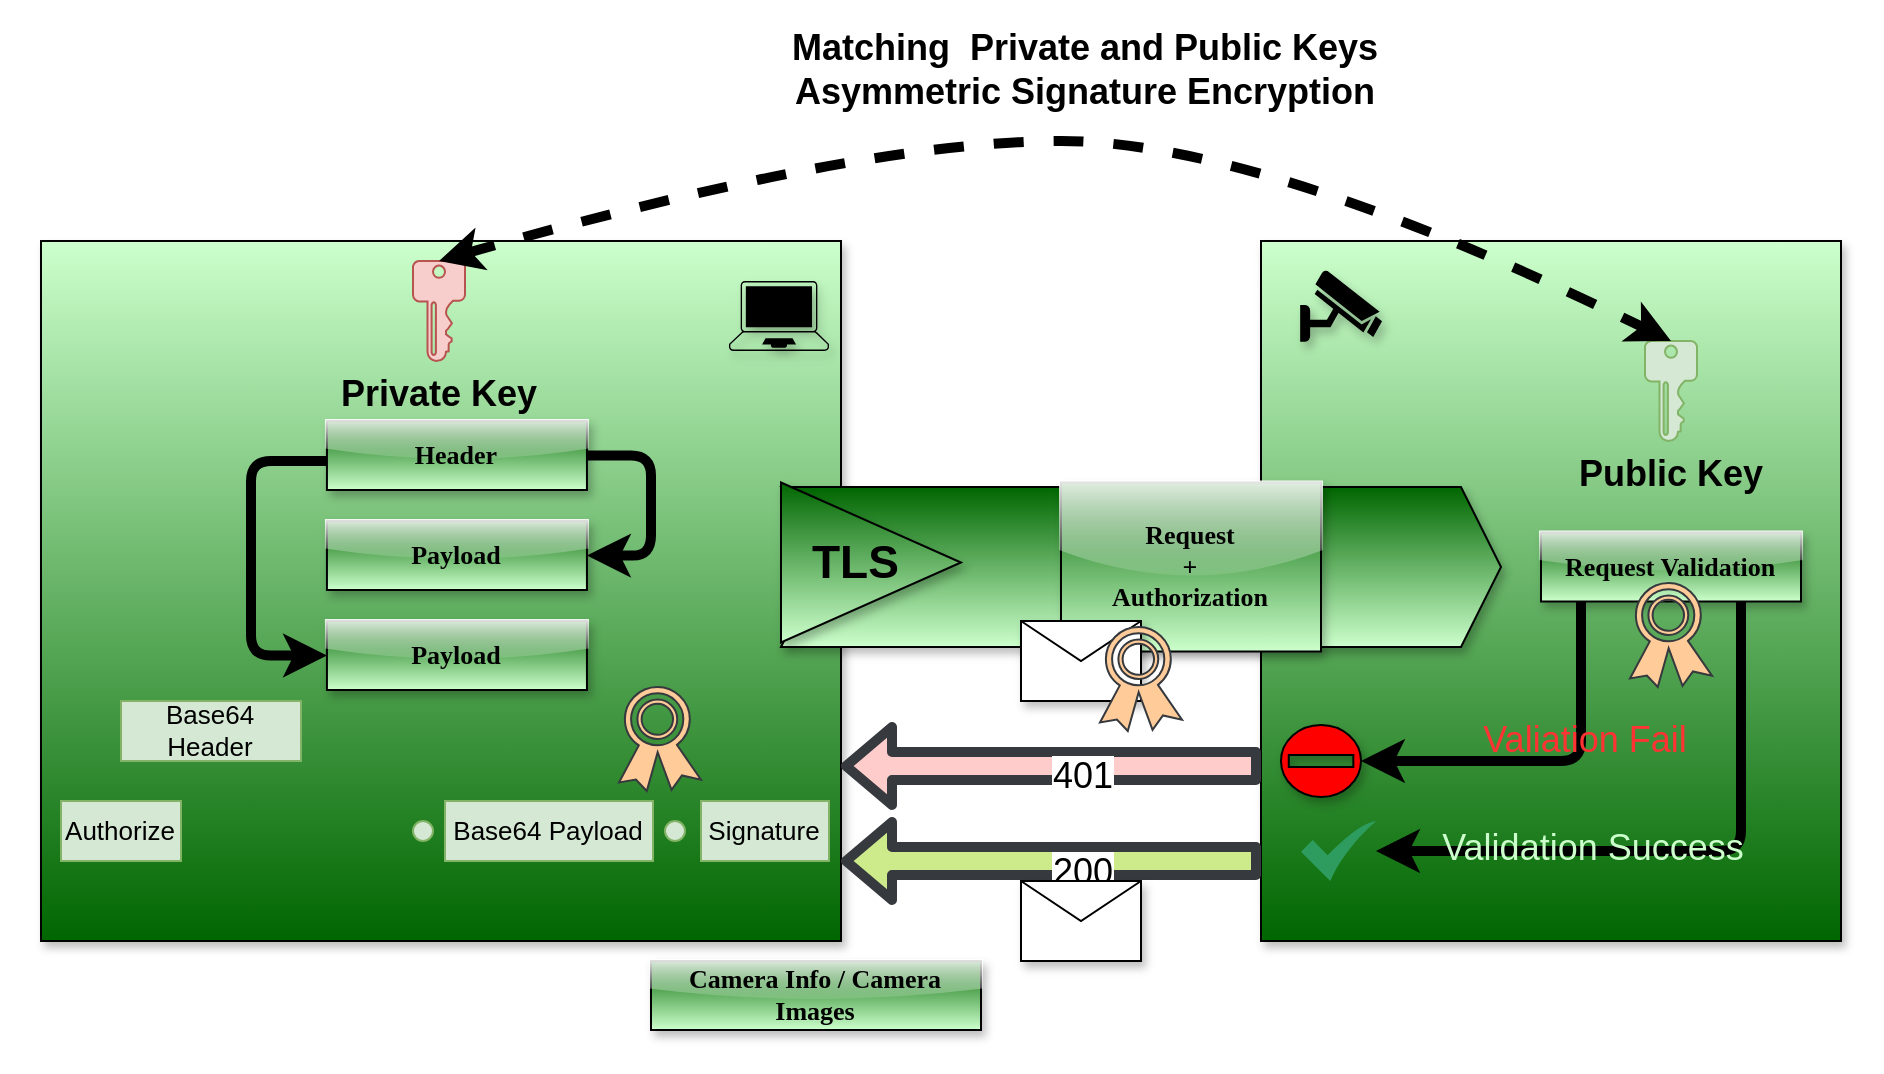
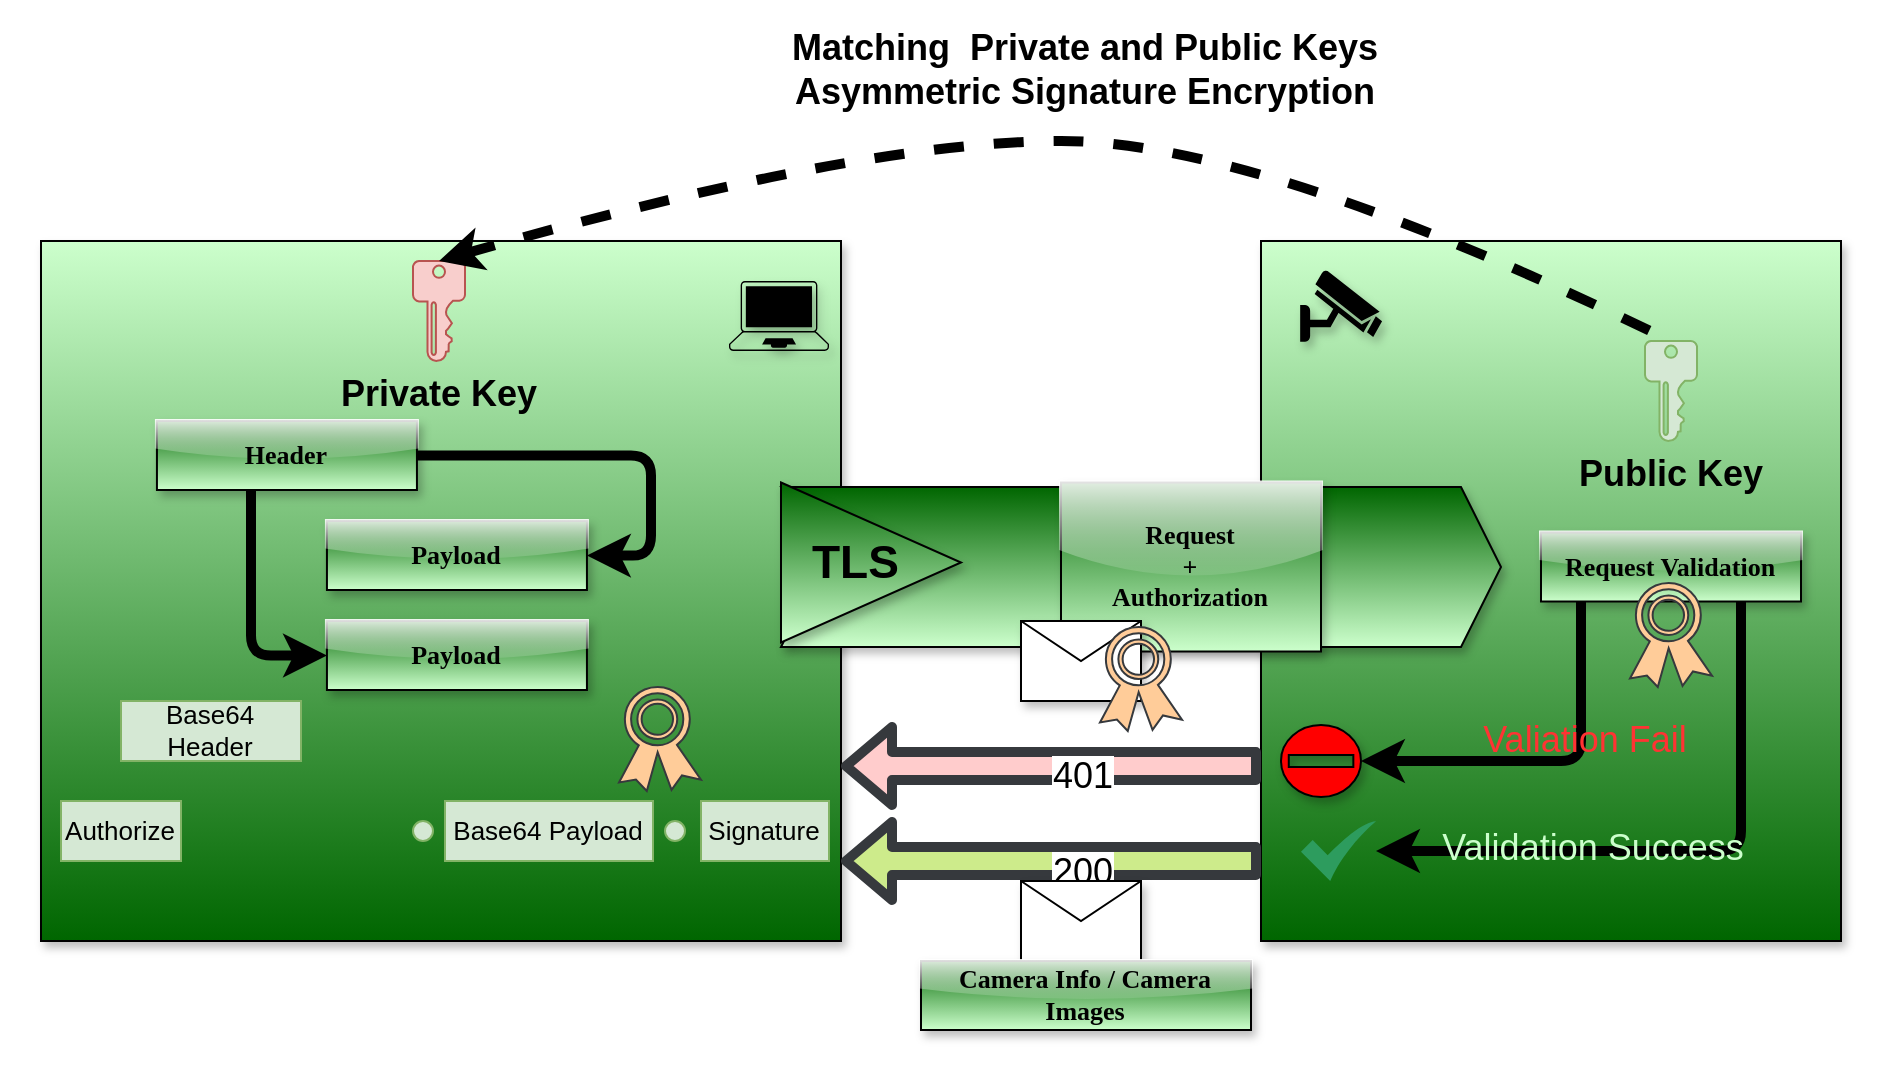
(1622, 317) -> (1659, 335)
(457, 456) -> (287, 456)
(816, 996) -> (1086, 996)
